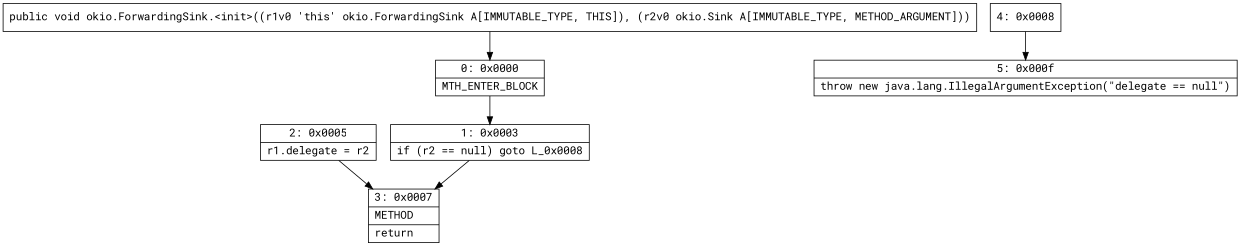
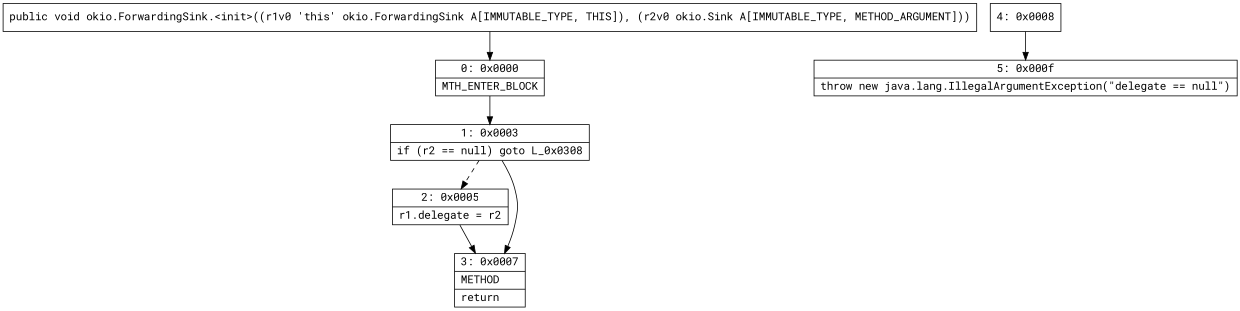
(490, 151) -> (490, 151)
none -> (472, 171)
